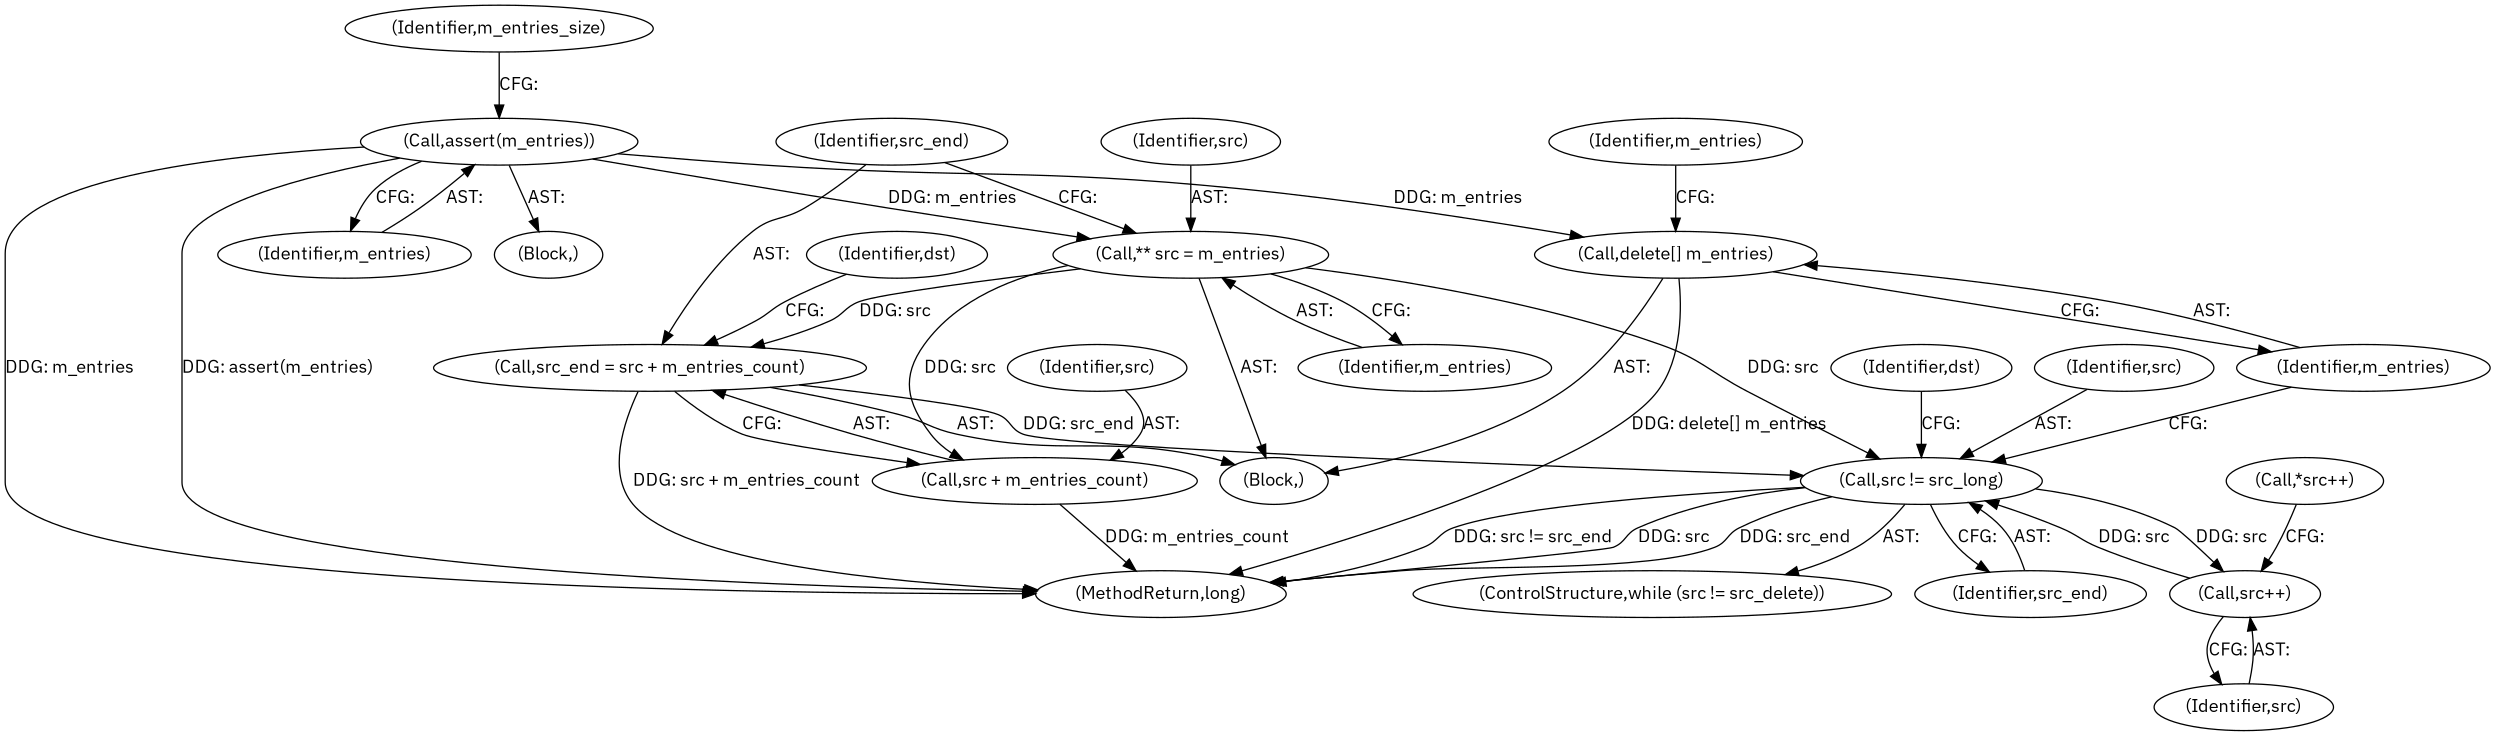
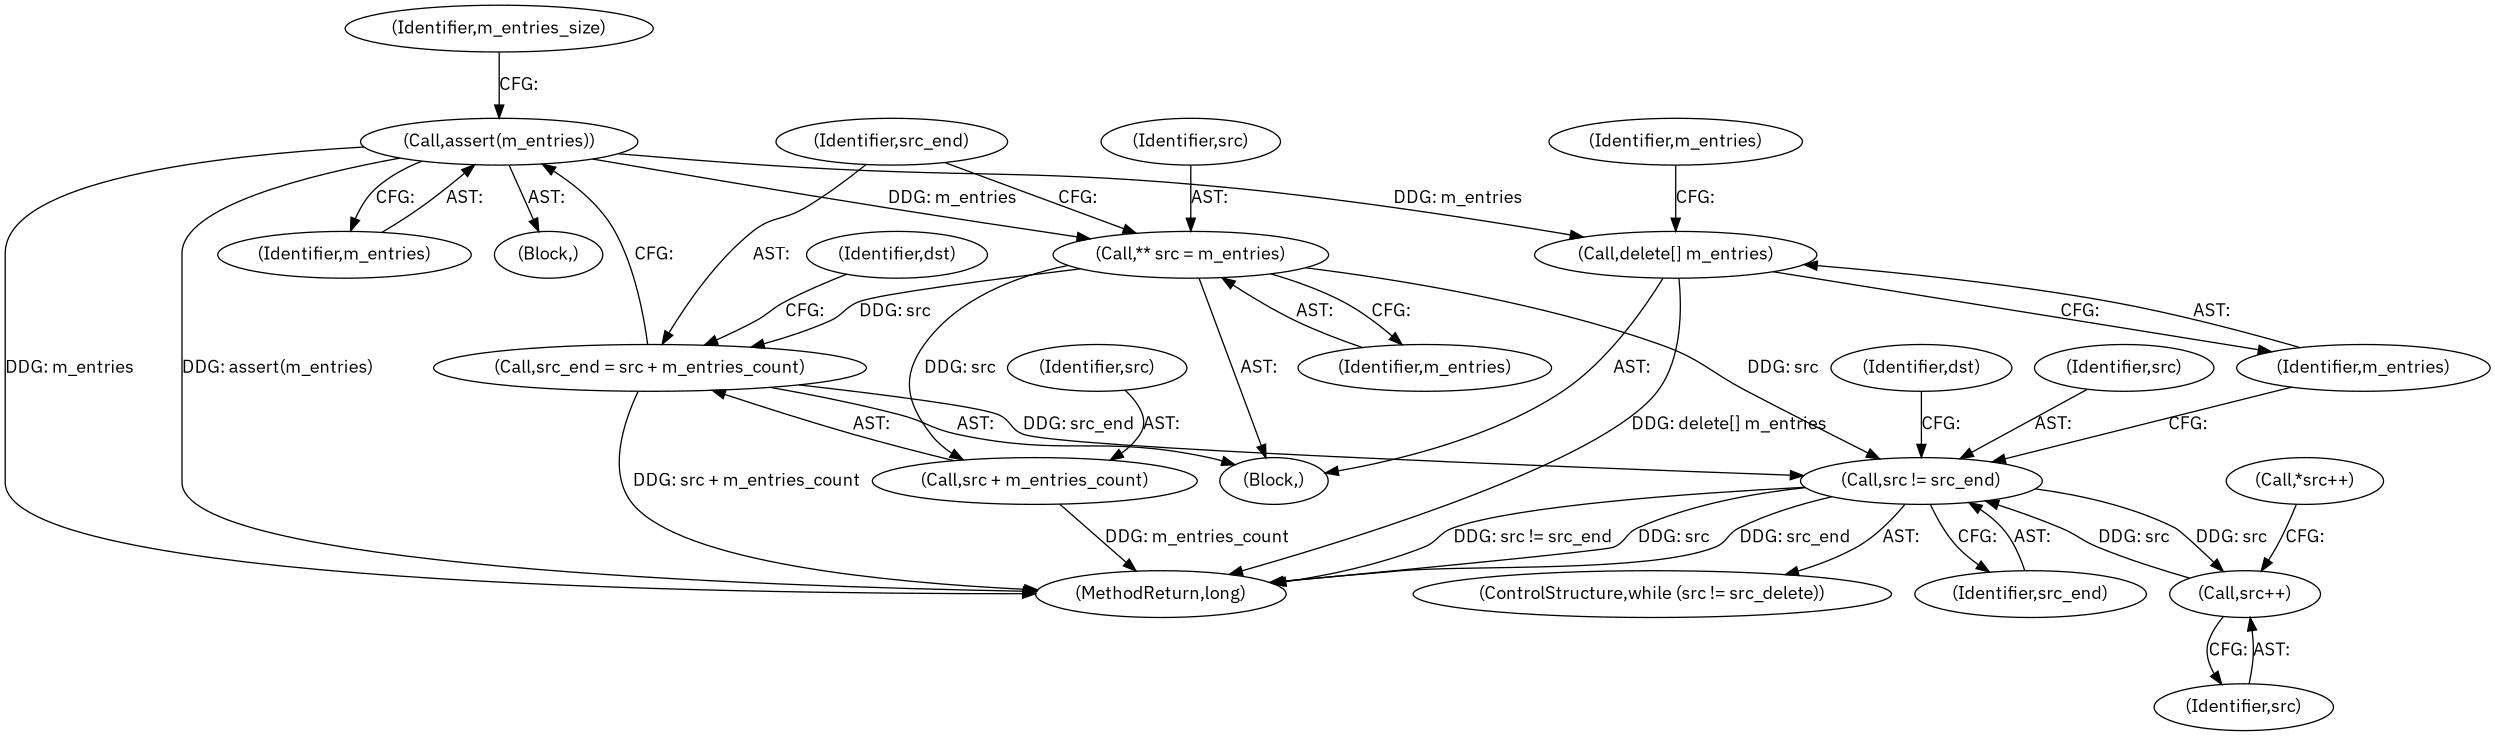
(785, 444) -> (622, 246)
(1921, 481) -> (1921, 481)
